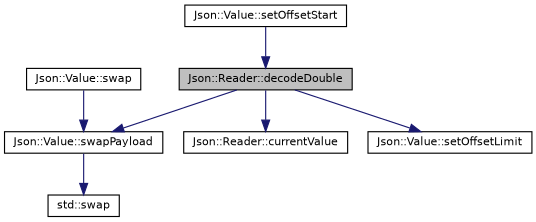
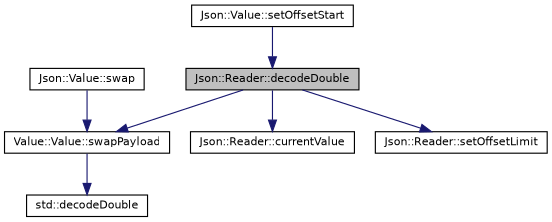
(84, 142) -> (87, 142)
(450, 142) -> (461, 142)
(84, 206) -> (87, 206)
